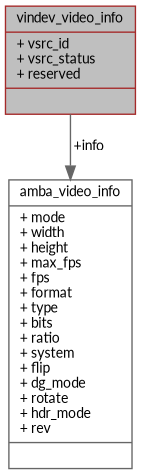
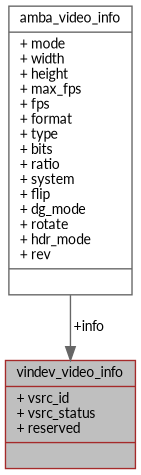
(70, 140) -> (70, 321)
